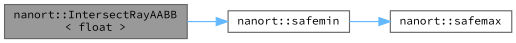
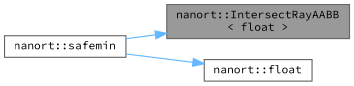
(202, 22) -> (141, 37)
(451, 22) -> (258, 70)
